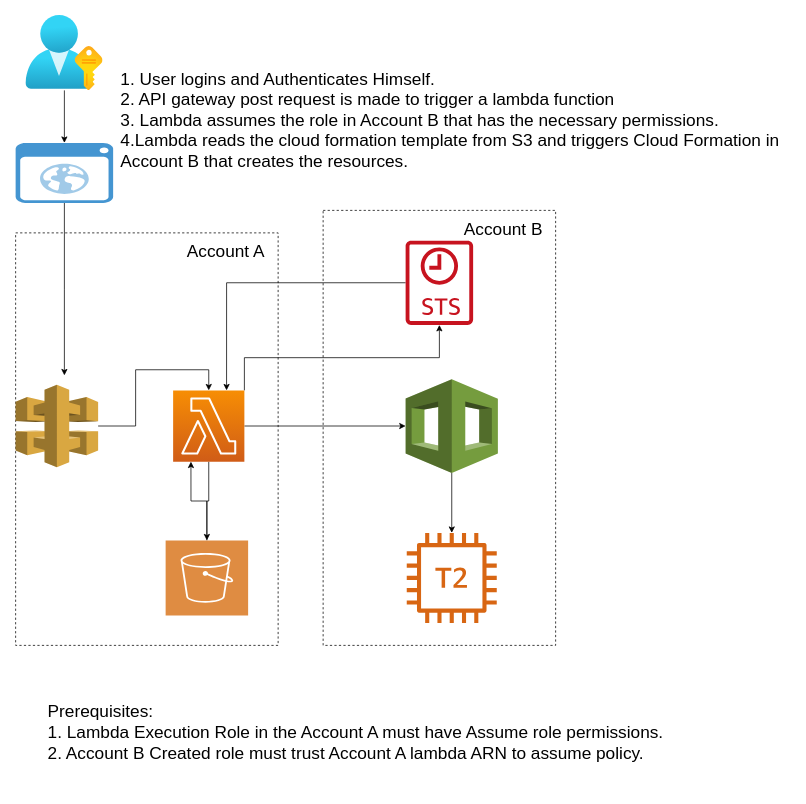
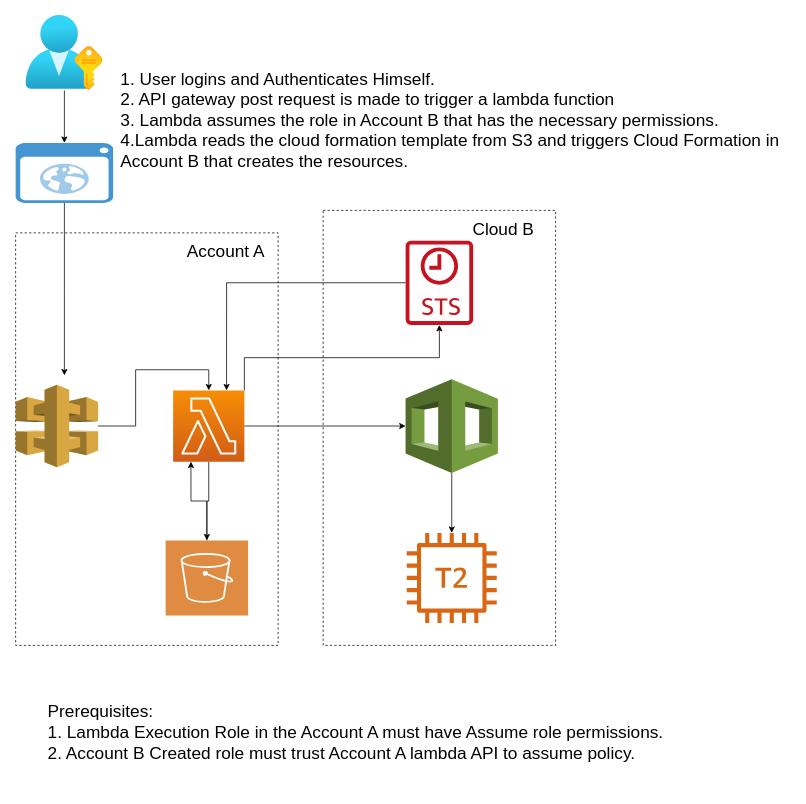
(503, 229) -> (503, 229)
(356, 743) -> (356, 743)
